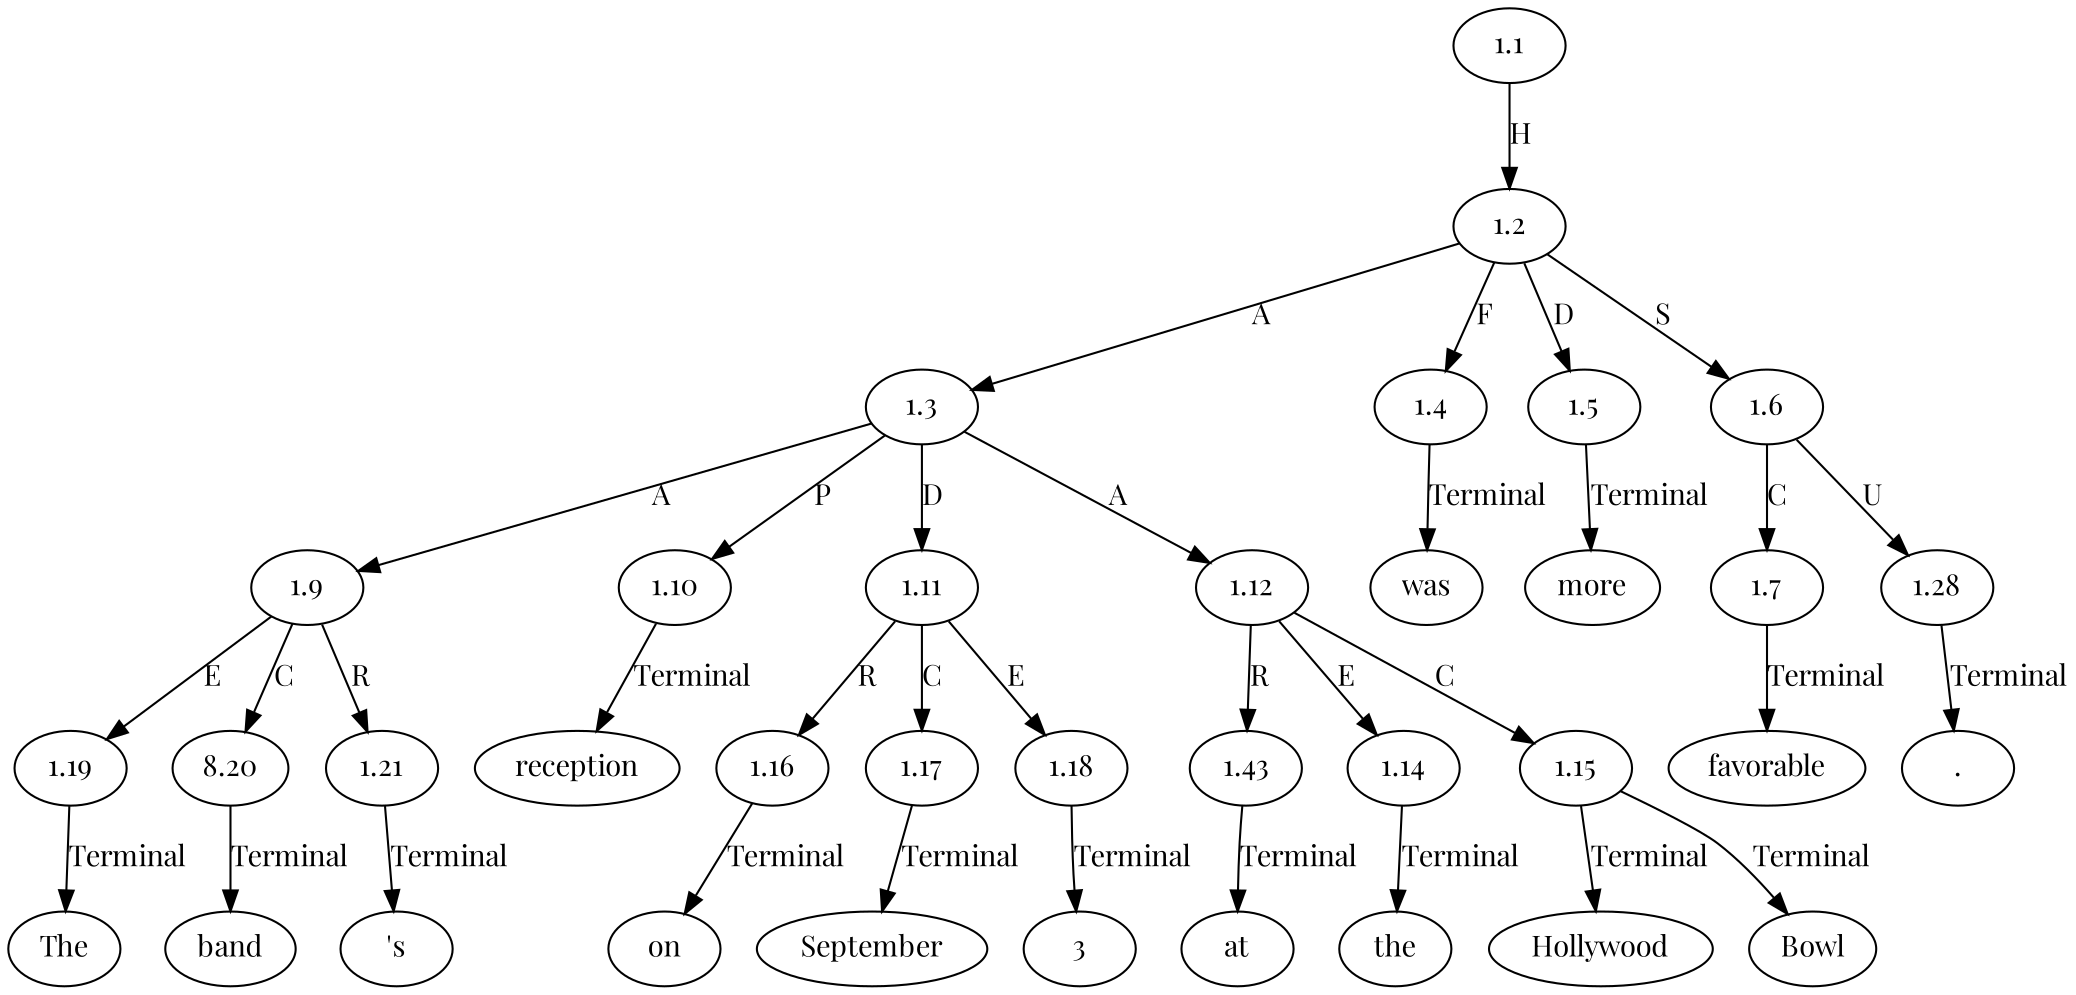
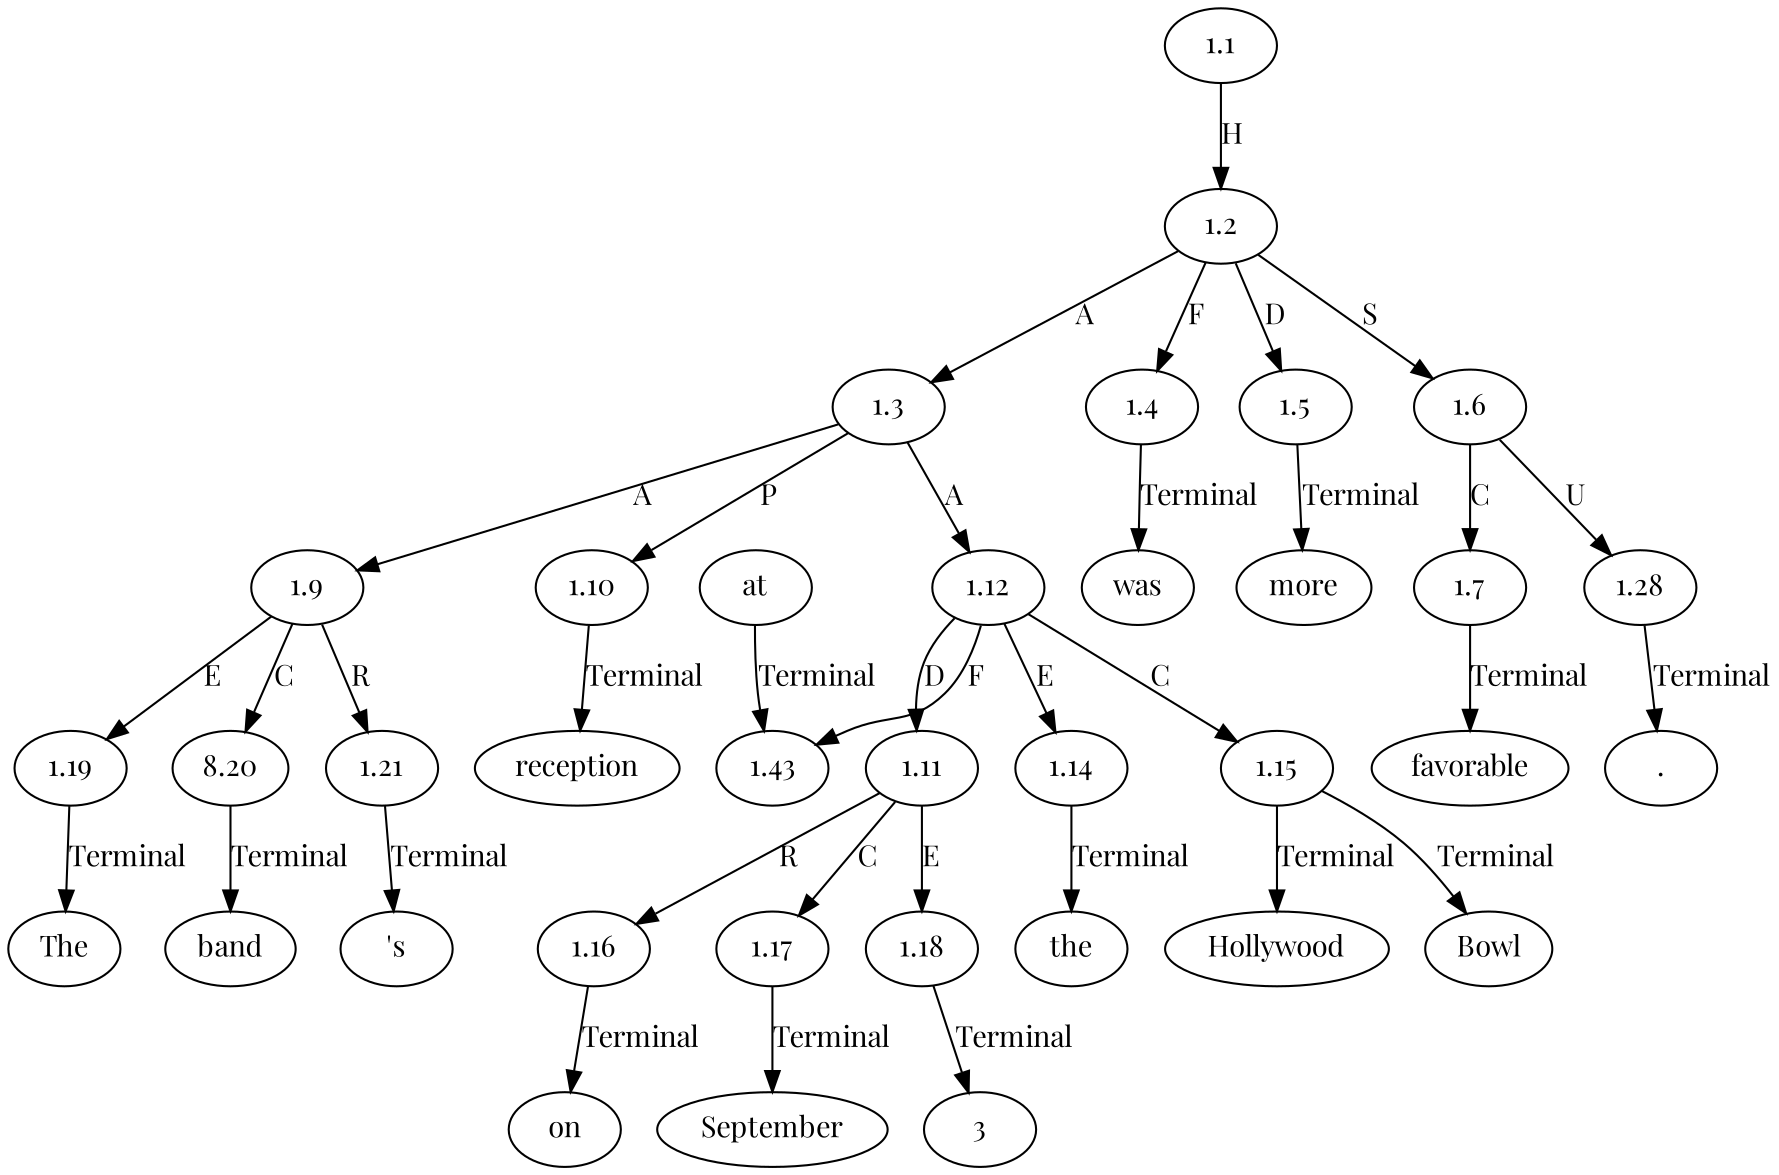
(922, 487) -> (925, 659)
(1260, 678) -> (977, 678)
(1239, 848) -> (756, 668)
